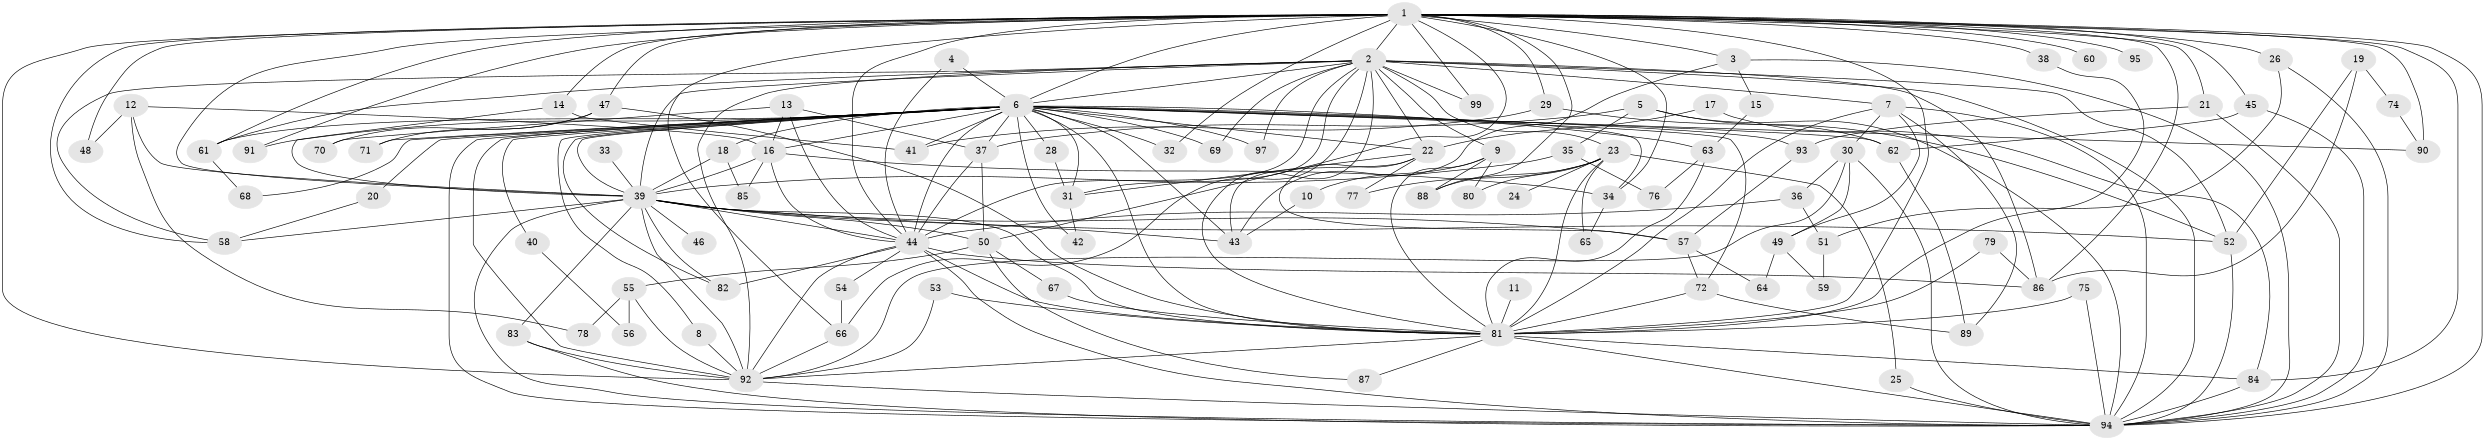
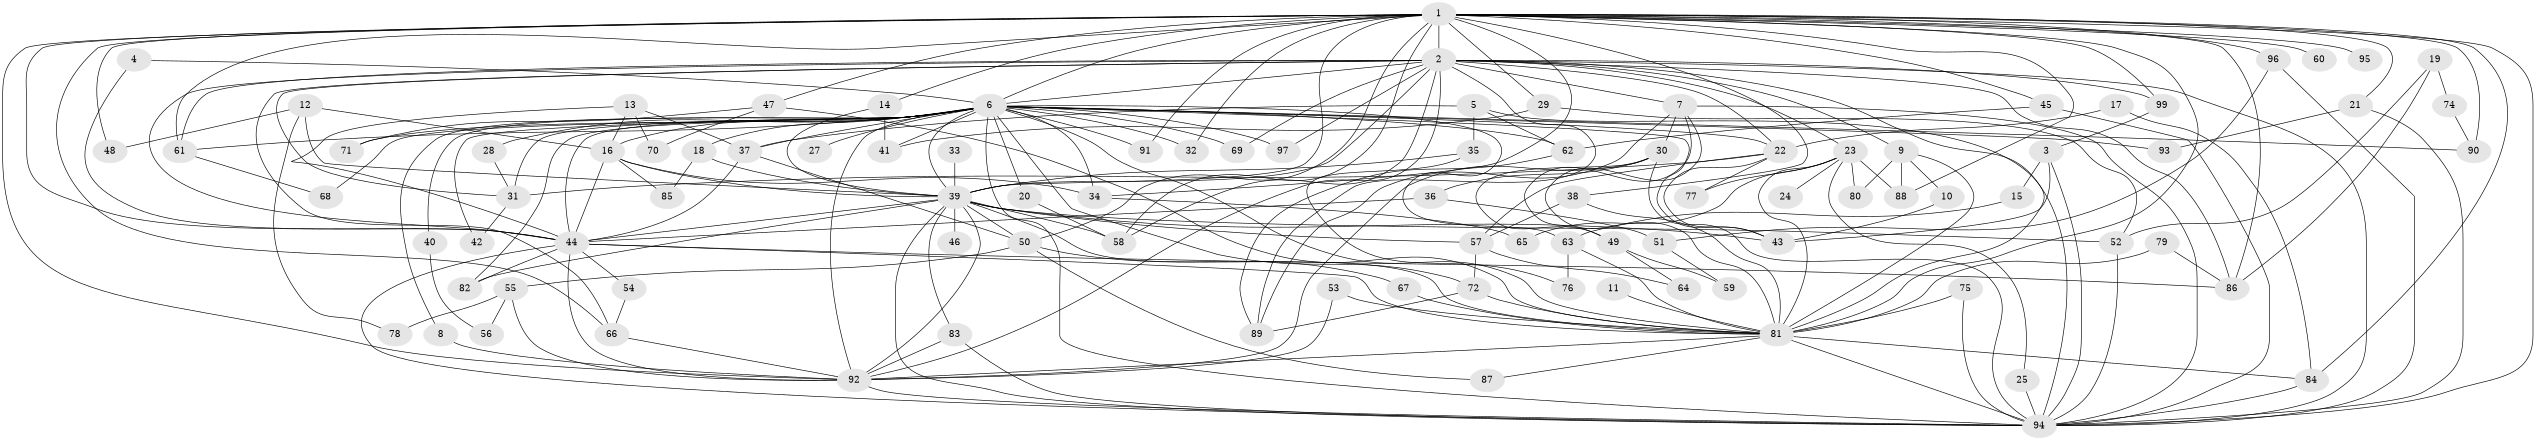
(1570, 32) -> (2105, 130)
(2275, 60) -> (2273, 60)
(1859, 79) -> (1495, 182)
none -> (815, 151)
(1750, 192) -> (1525, 220)
